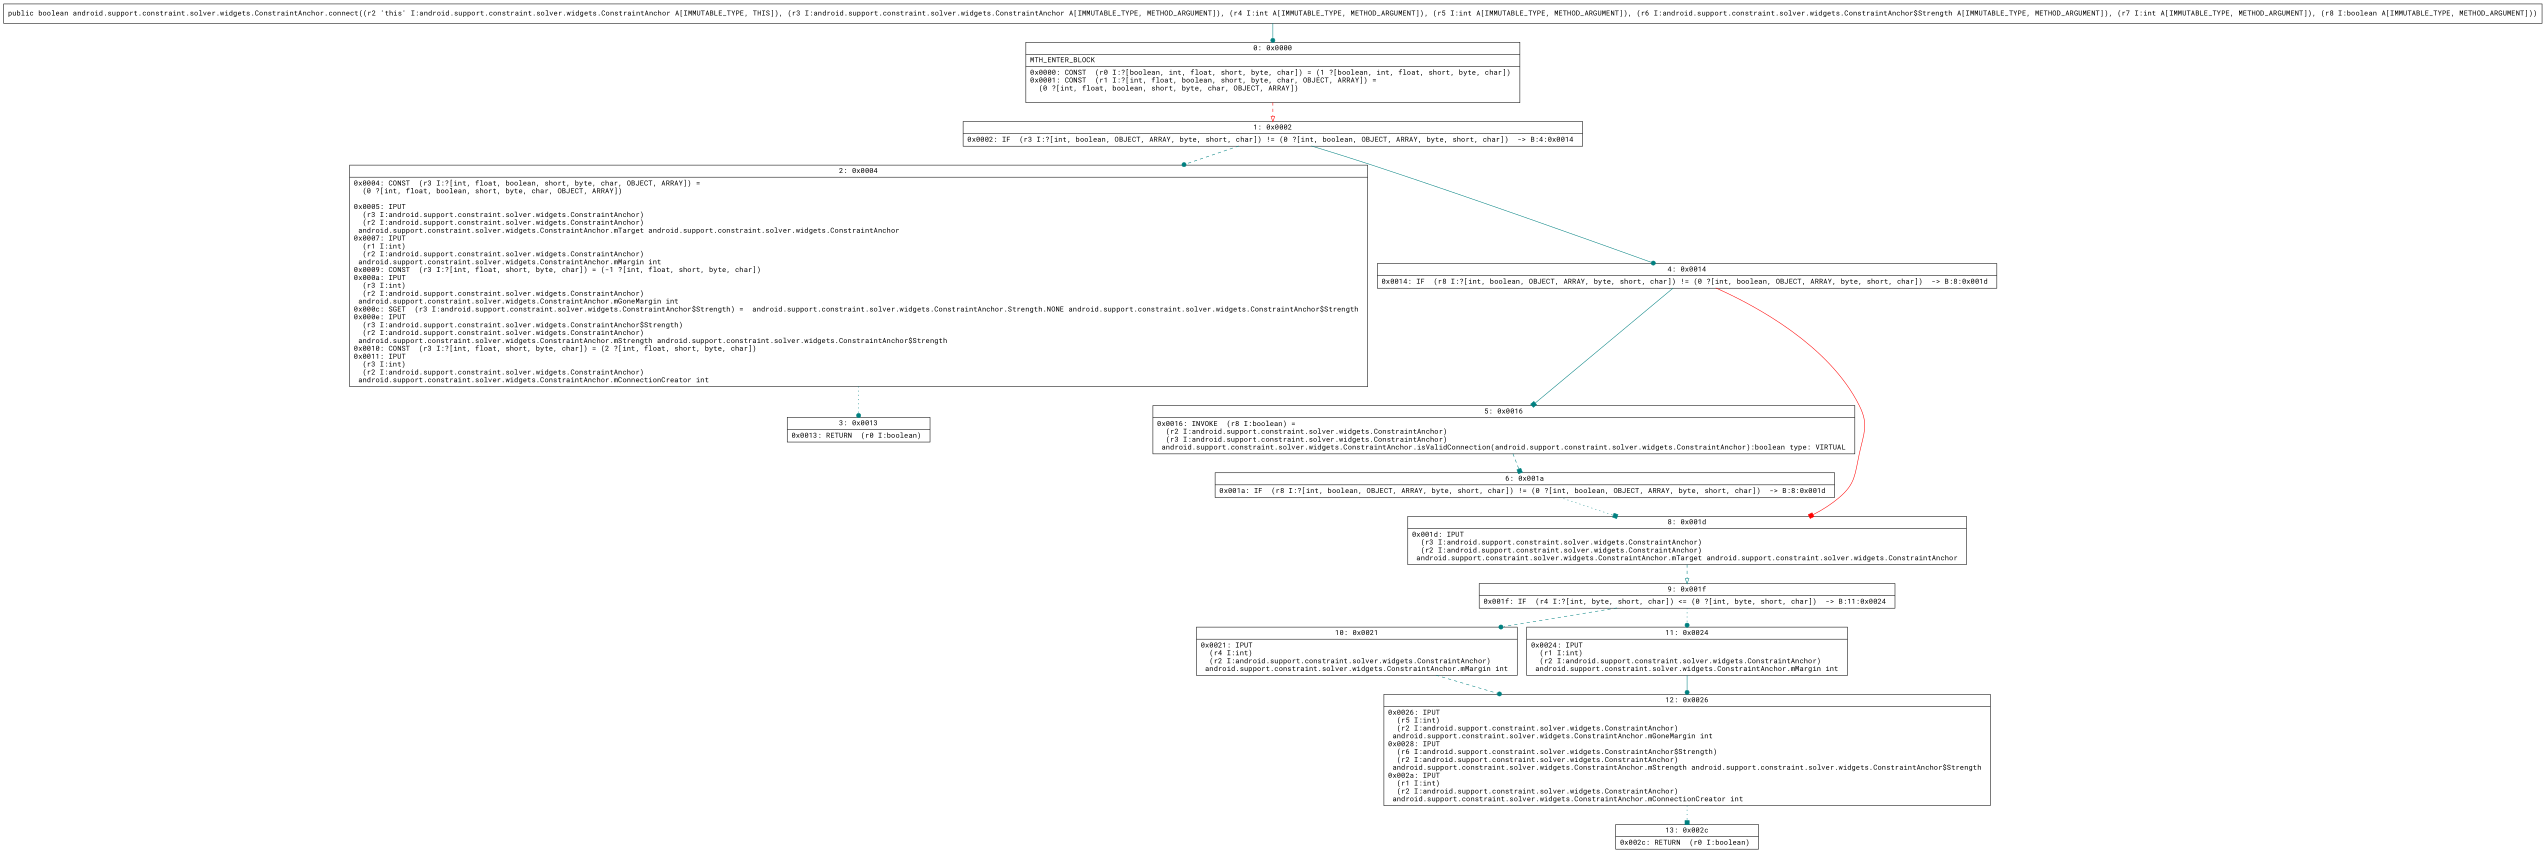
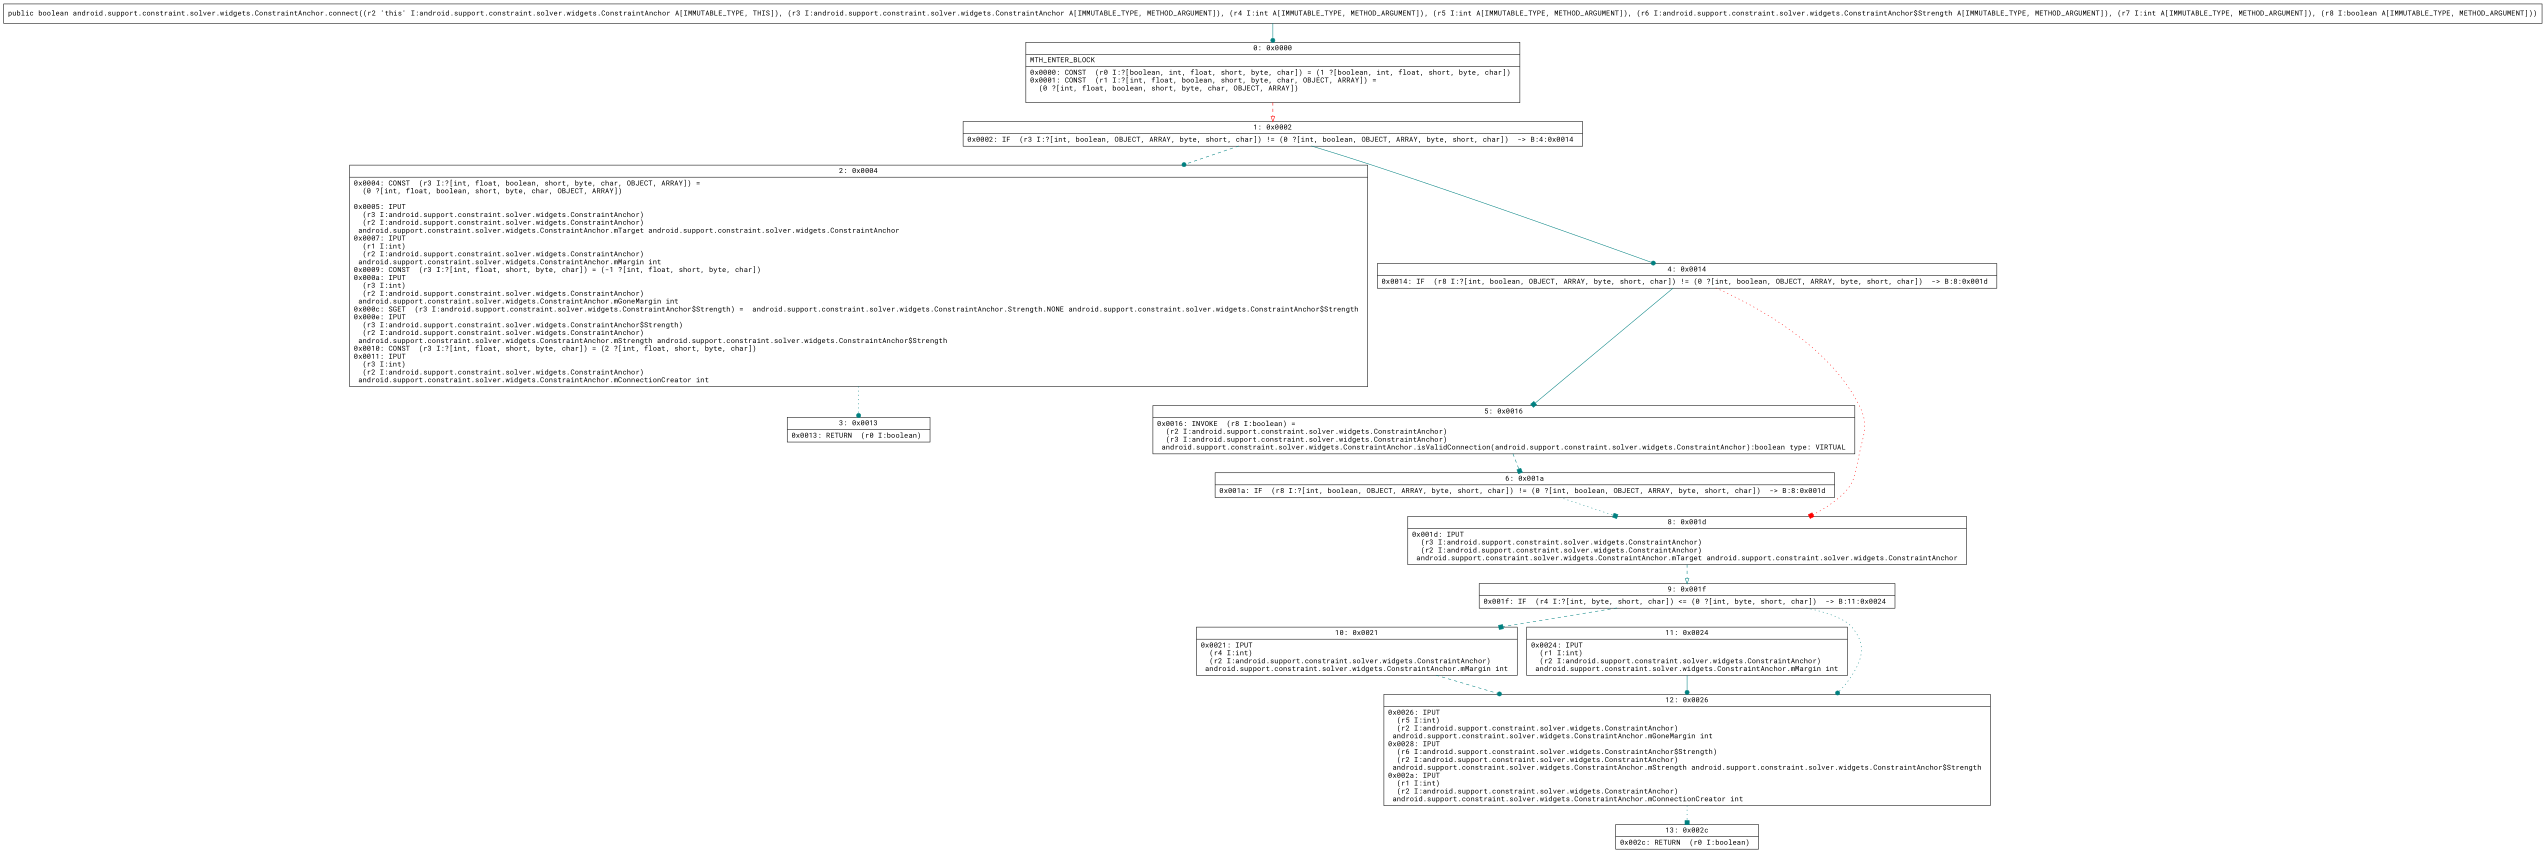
(1843, 381) -> (1843, 381)
(1687, 616) -> (1858, 637)
(1560, 617) -> (1560, 617)
